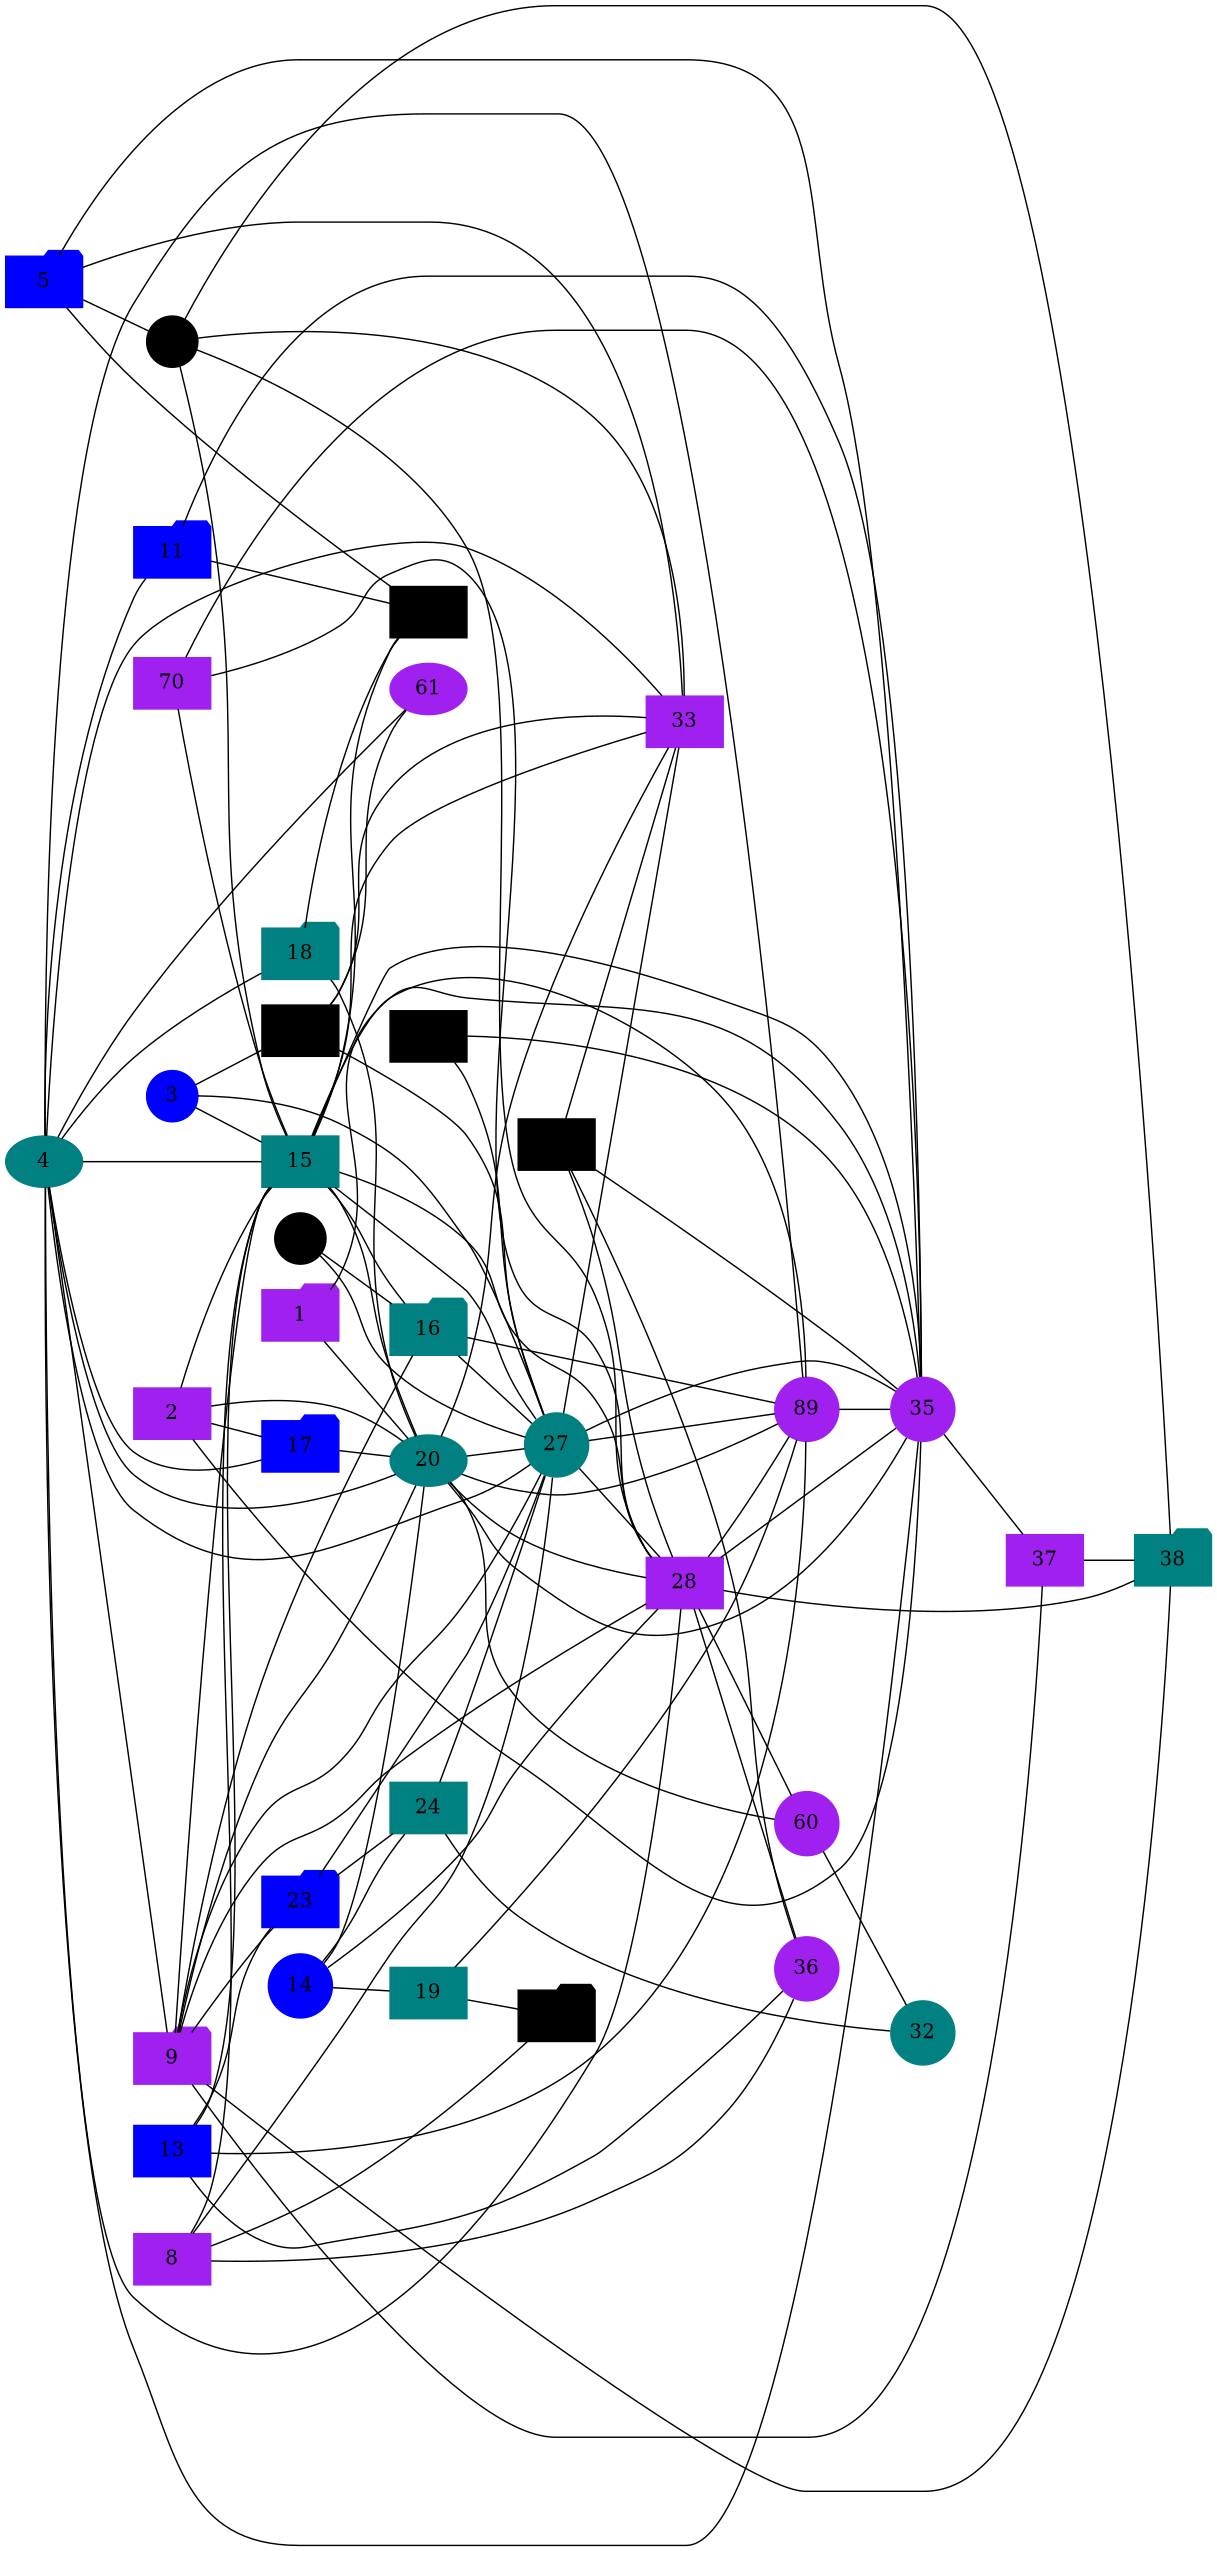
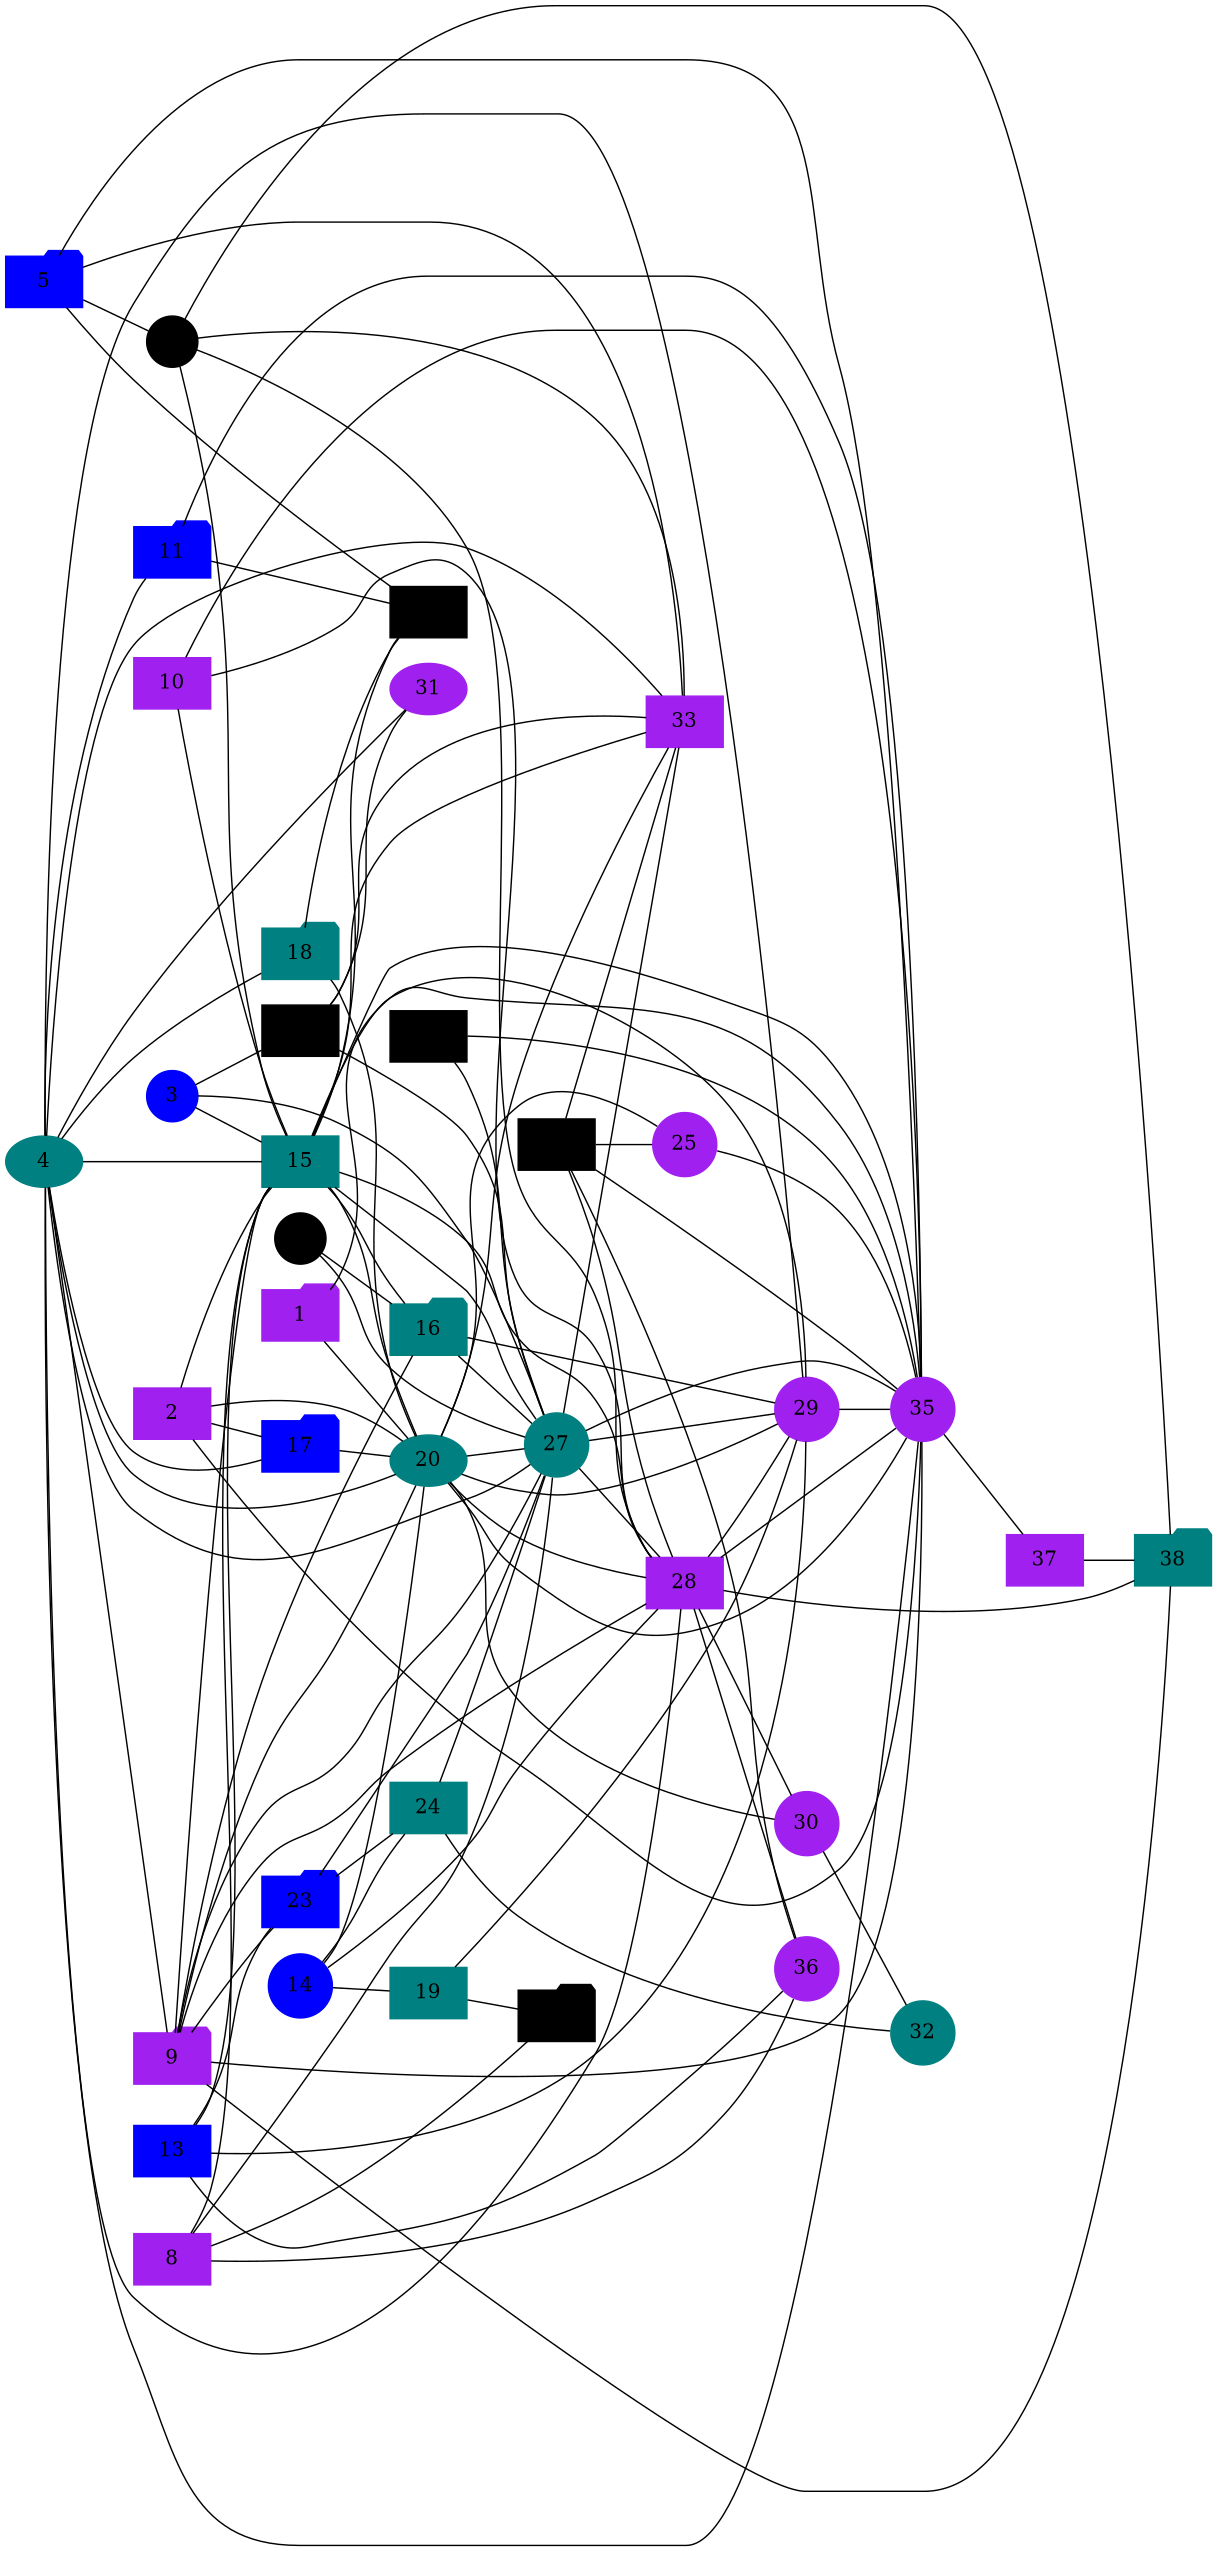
(172, 683) -> (172, 683)
(429, 689) -> (429, 689)
none -> (685, 1145)
(807, 1409) -> (807, 1409)
(807, 1824) -> (807, 1824)
(873, 2402) -> (789, 2043)
